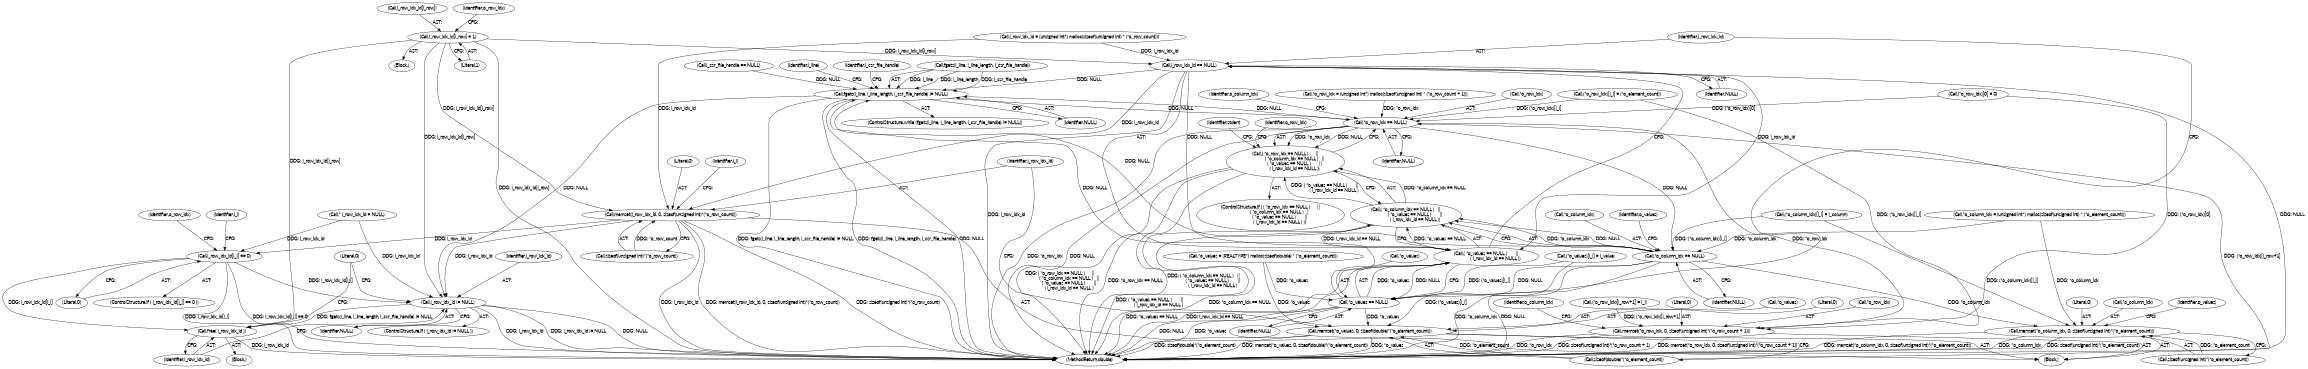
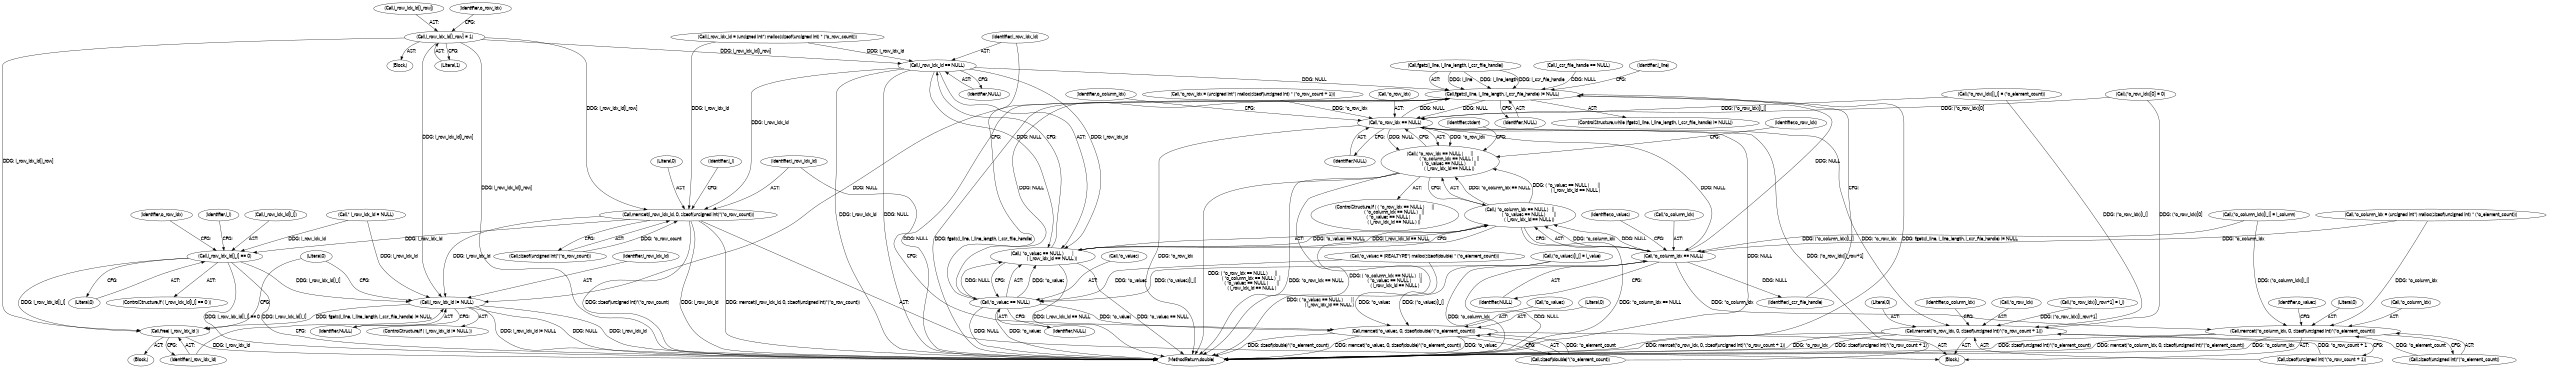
none -> (276, 215)
(1517, 272) -> (1733, 279)
none -> (2321, 360)
